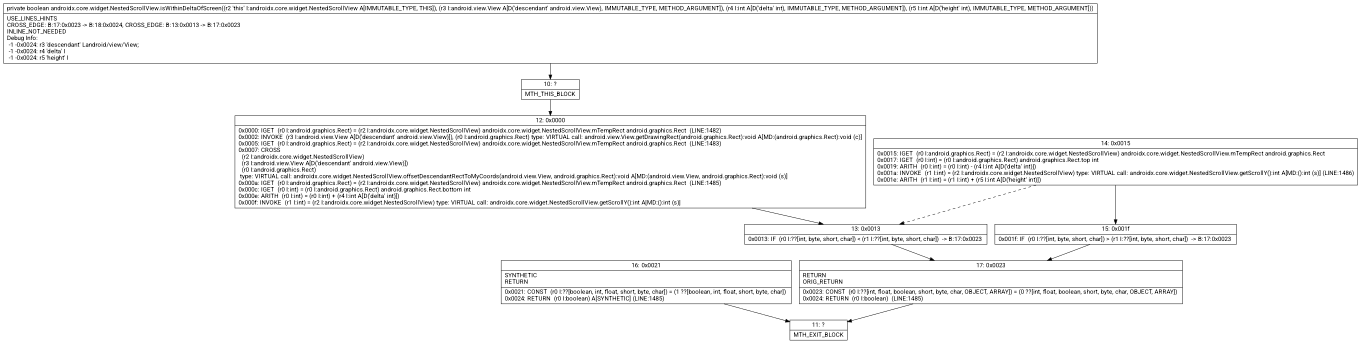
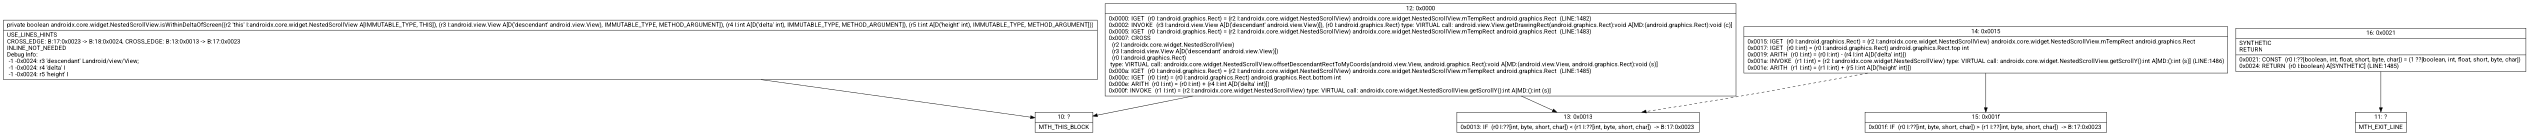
(550, 105) -> (1145, 106)
(991, 282) -> none
(819, 335) -> (2381, 127)
